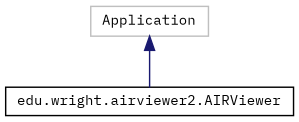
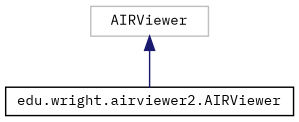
(150, 21) -> (150, 21)
